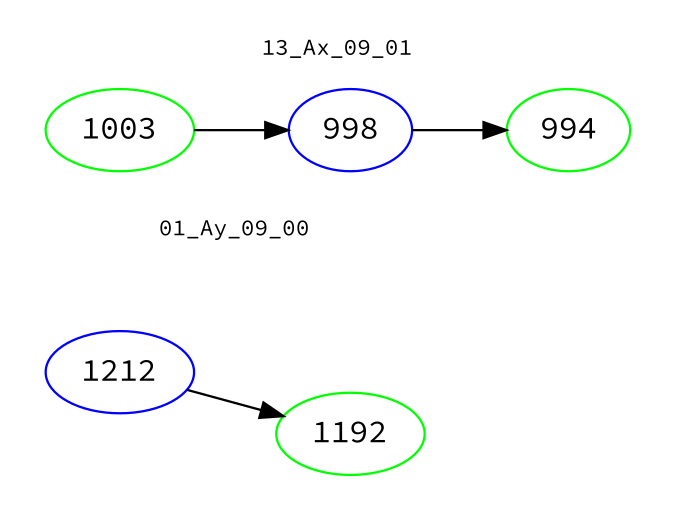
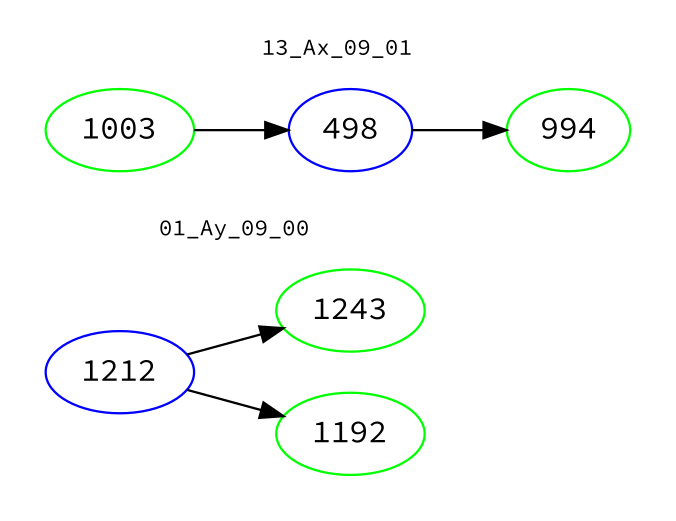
(350, 130) -> (350, 130)
none -> (350, 311)
